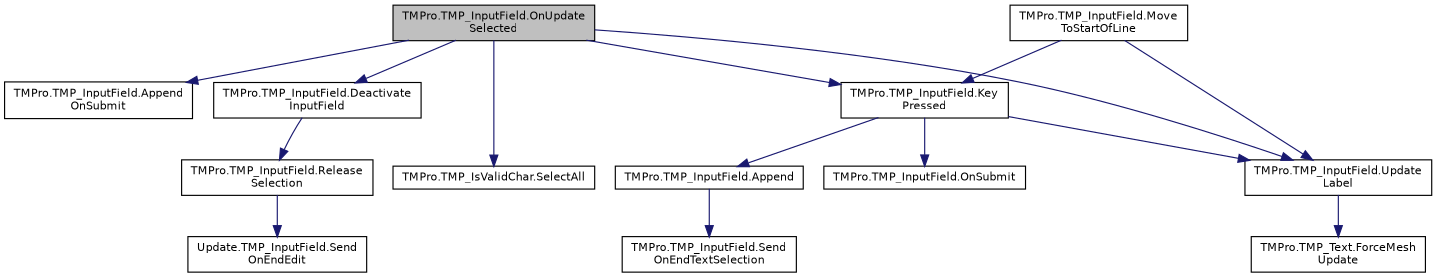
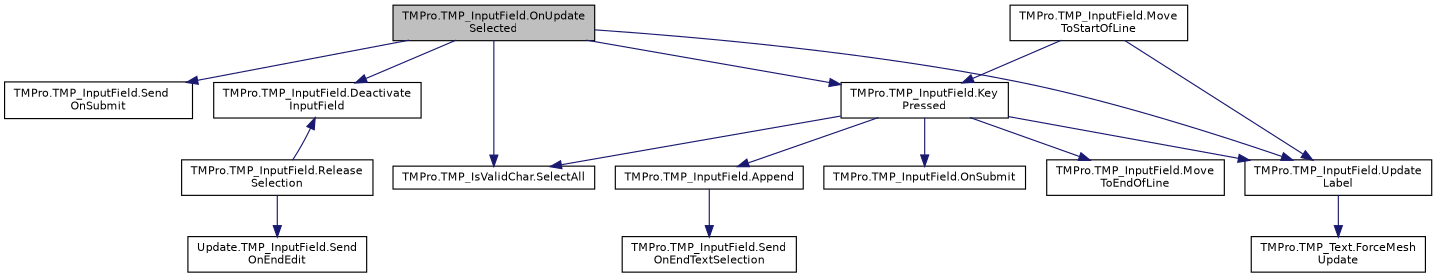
(99, 100) -> (99, 100)
(293, 133) -> (302, 145)
none -> (701, 140)
none -> (1136, 178)
